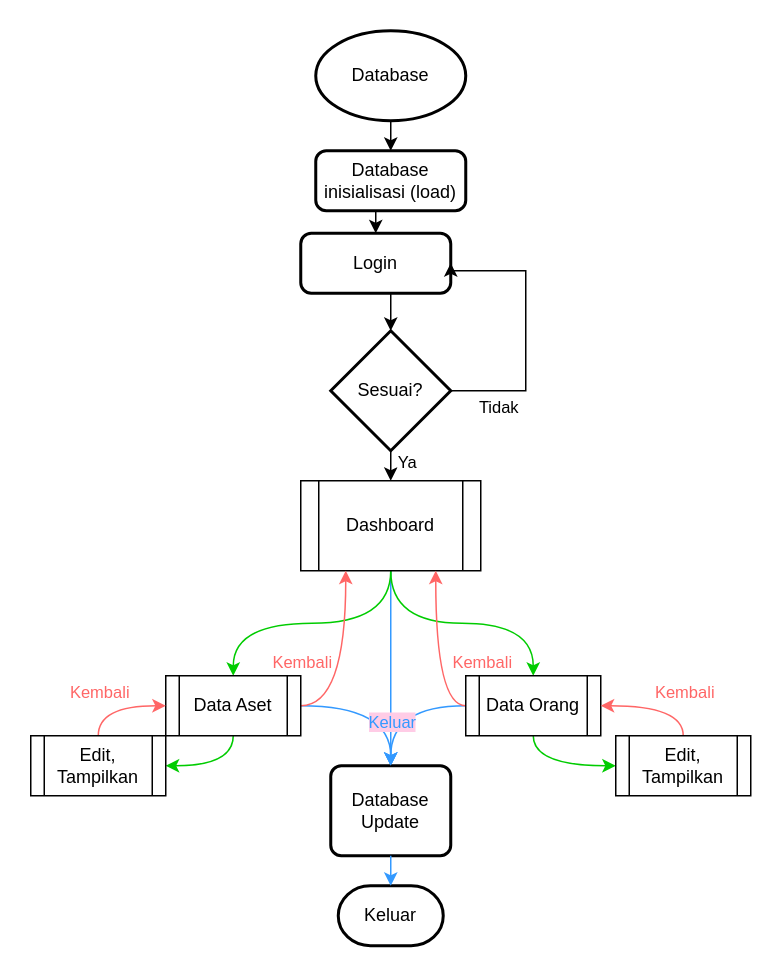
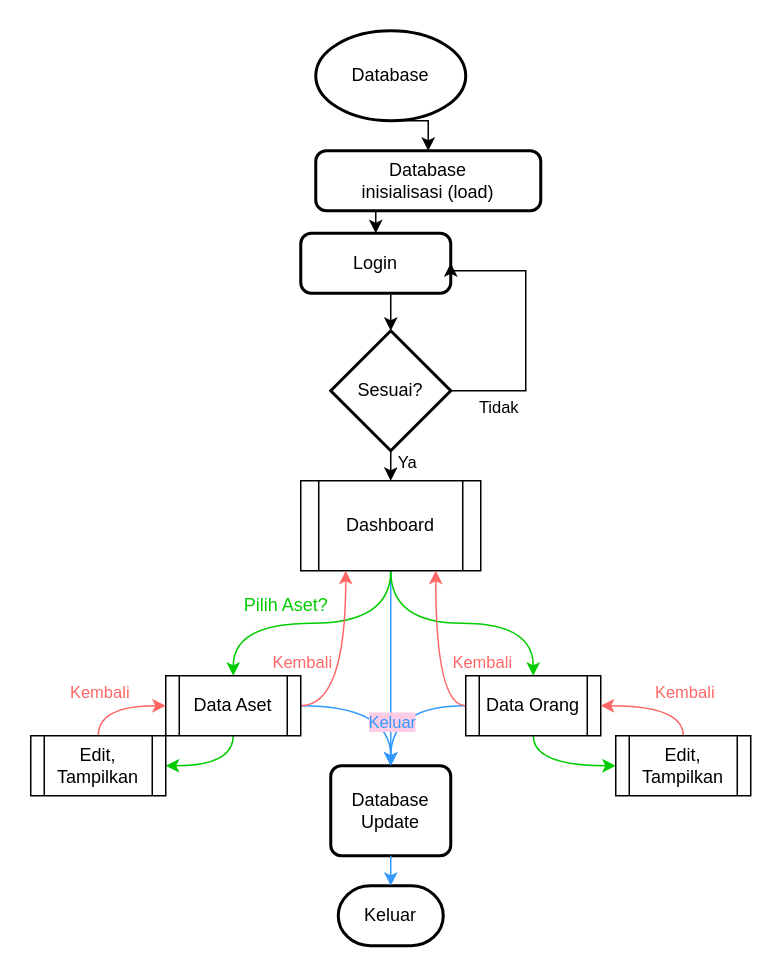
(391, 181) -> (428, 181)
none -> (286, 605)
